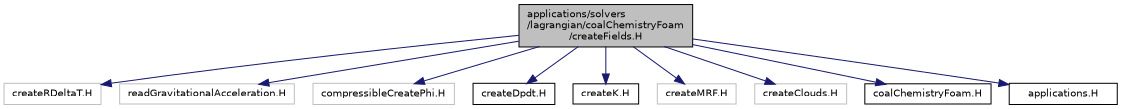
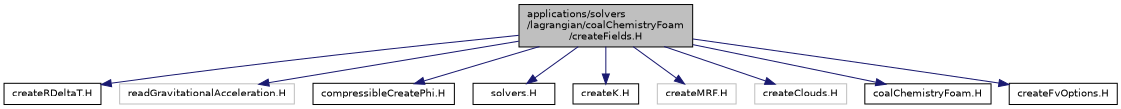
(53, 94) -> (53, 94)
(384, 94) -> (384, 94)
(514, 94) -> (514, 94)
(1063, 94) -> (1063, 94)
